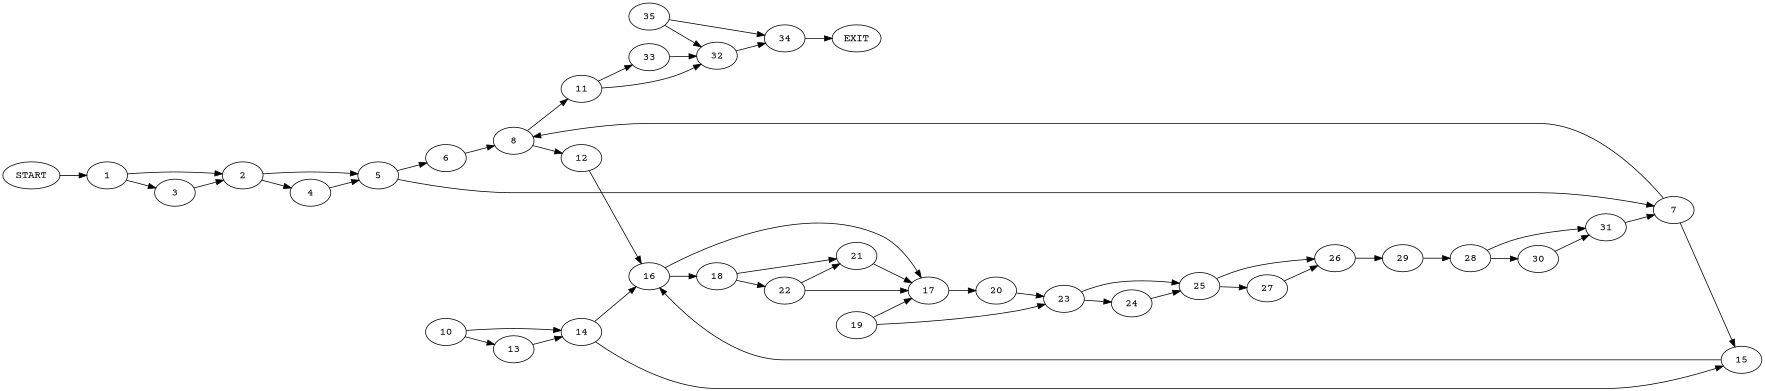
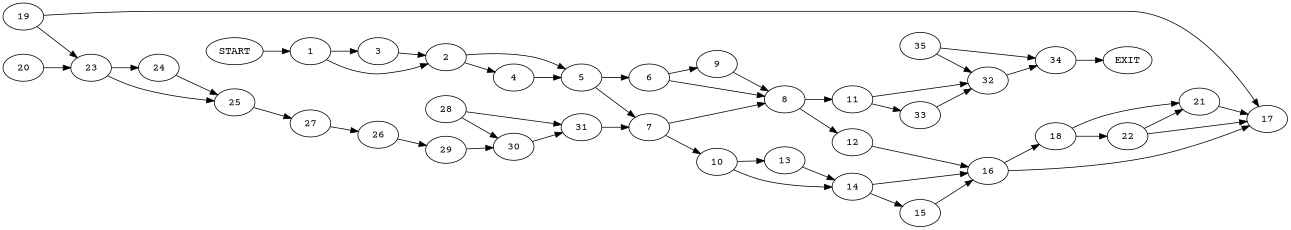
none -> (717, 64)
(1433, 258) -> (476, 148)
(1261, 265) -> none
(1706, 282) -> (680, 143)
(959, 291) -> none
